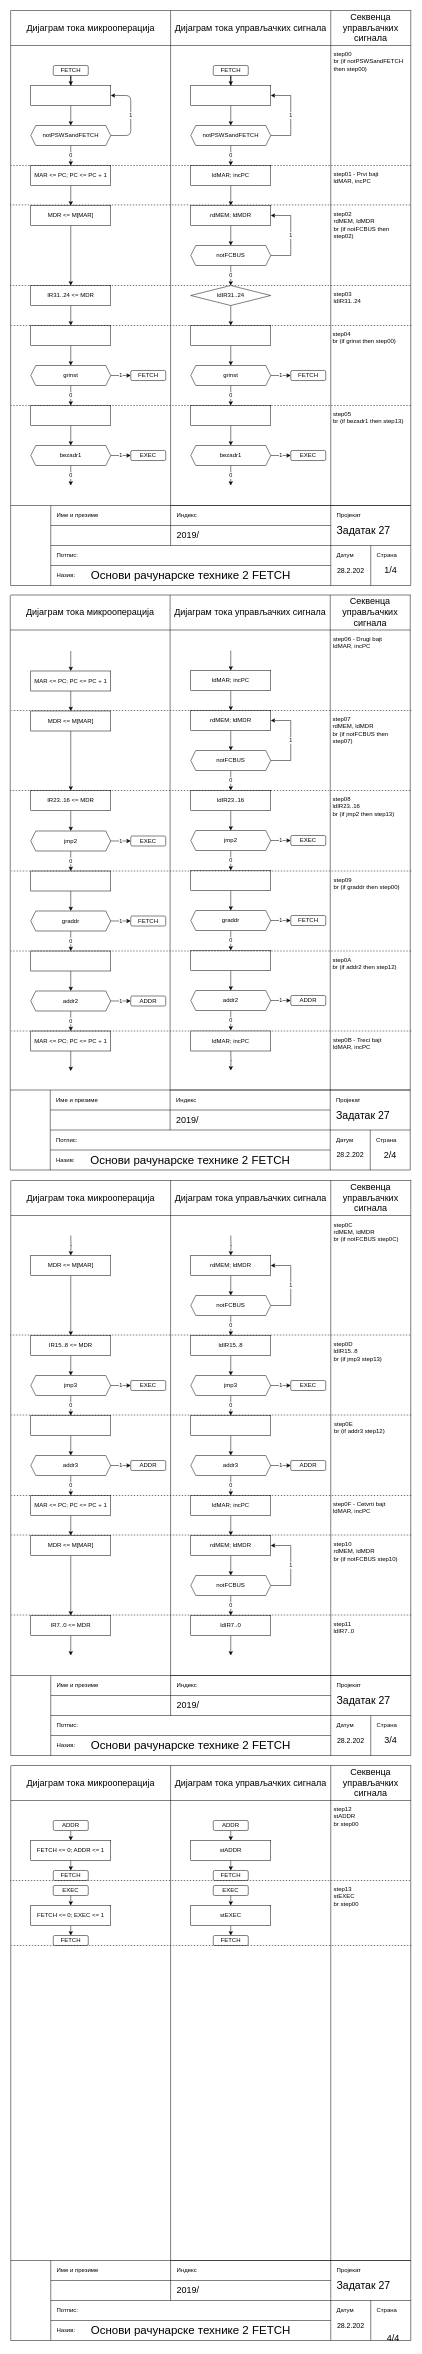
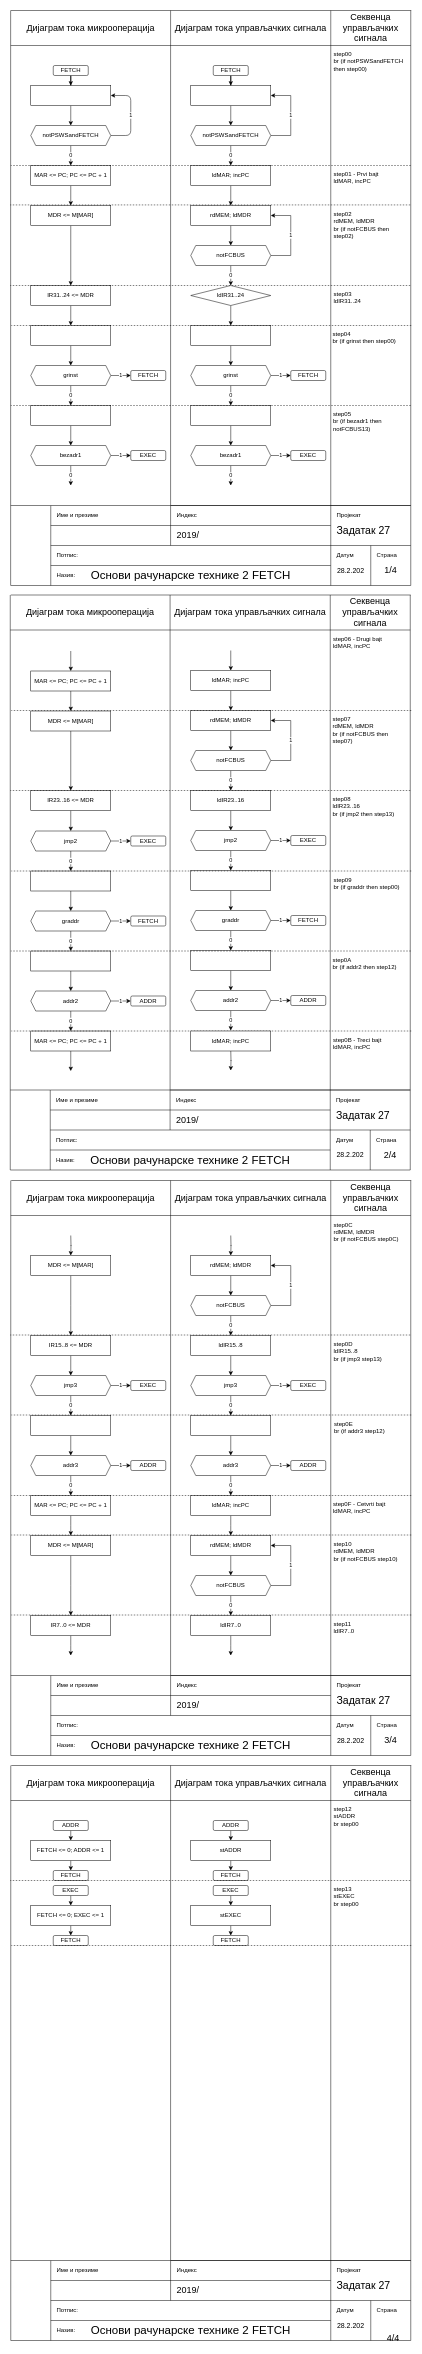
(371, 422) -> (371, 422)
